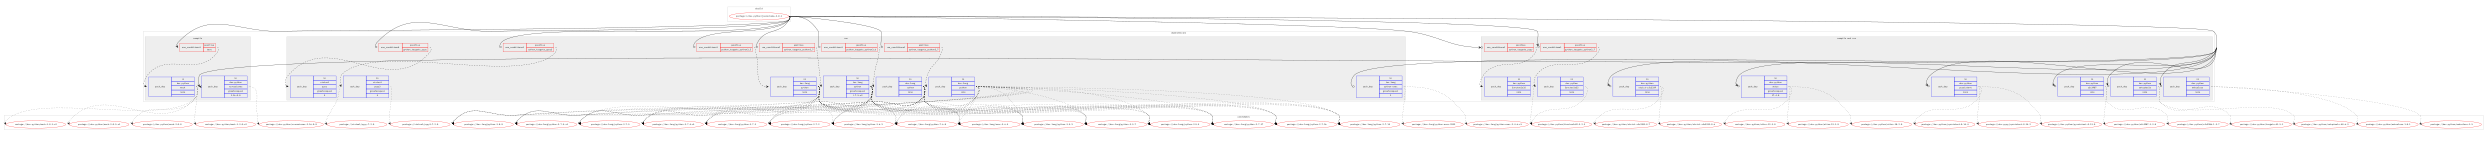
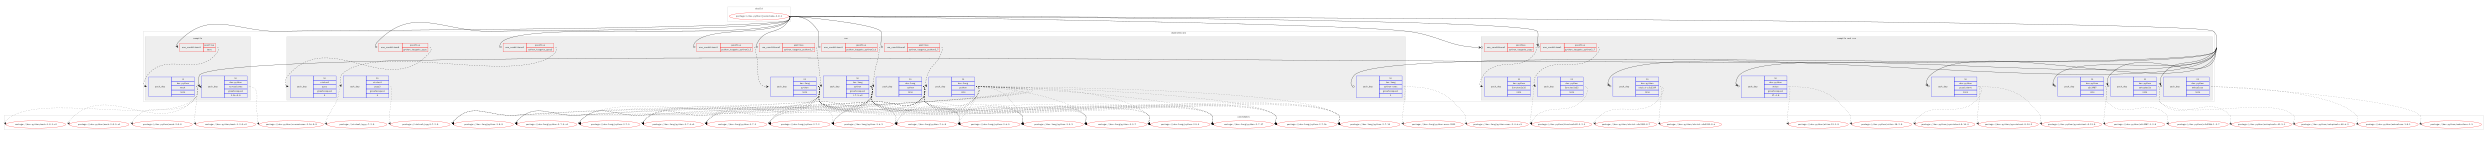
(990, 124) -> (990, 124)
(1755, 124) -> none
(2008, 124) -> (2008, 124)
(2262, 124) -> (2262, 124)
